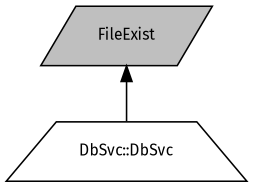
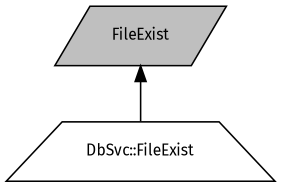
(127, 152) -> (141, 152)
